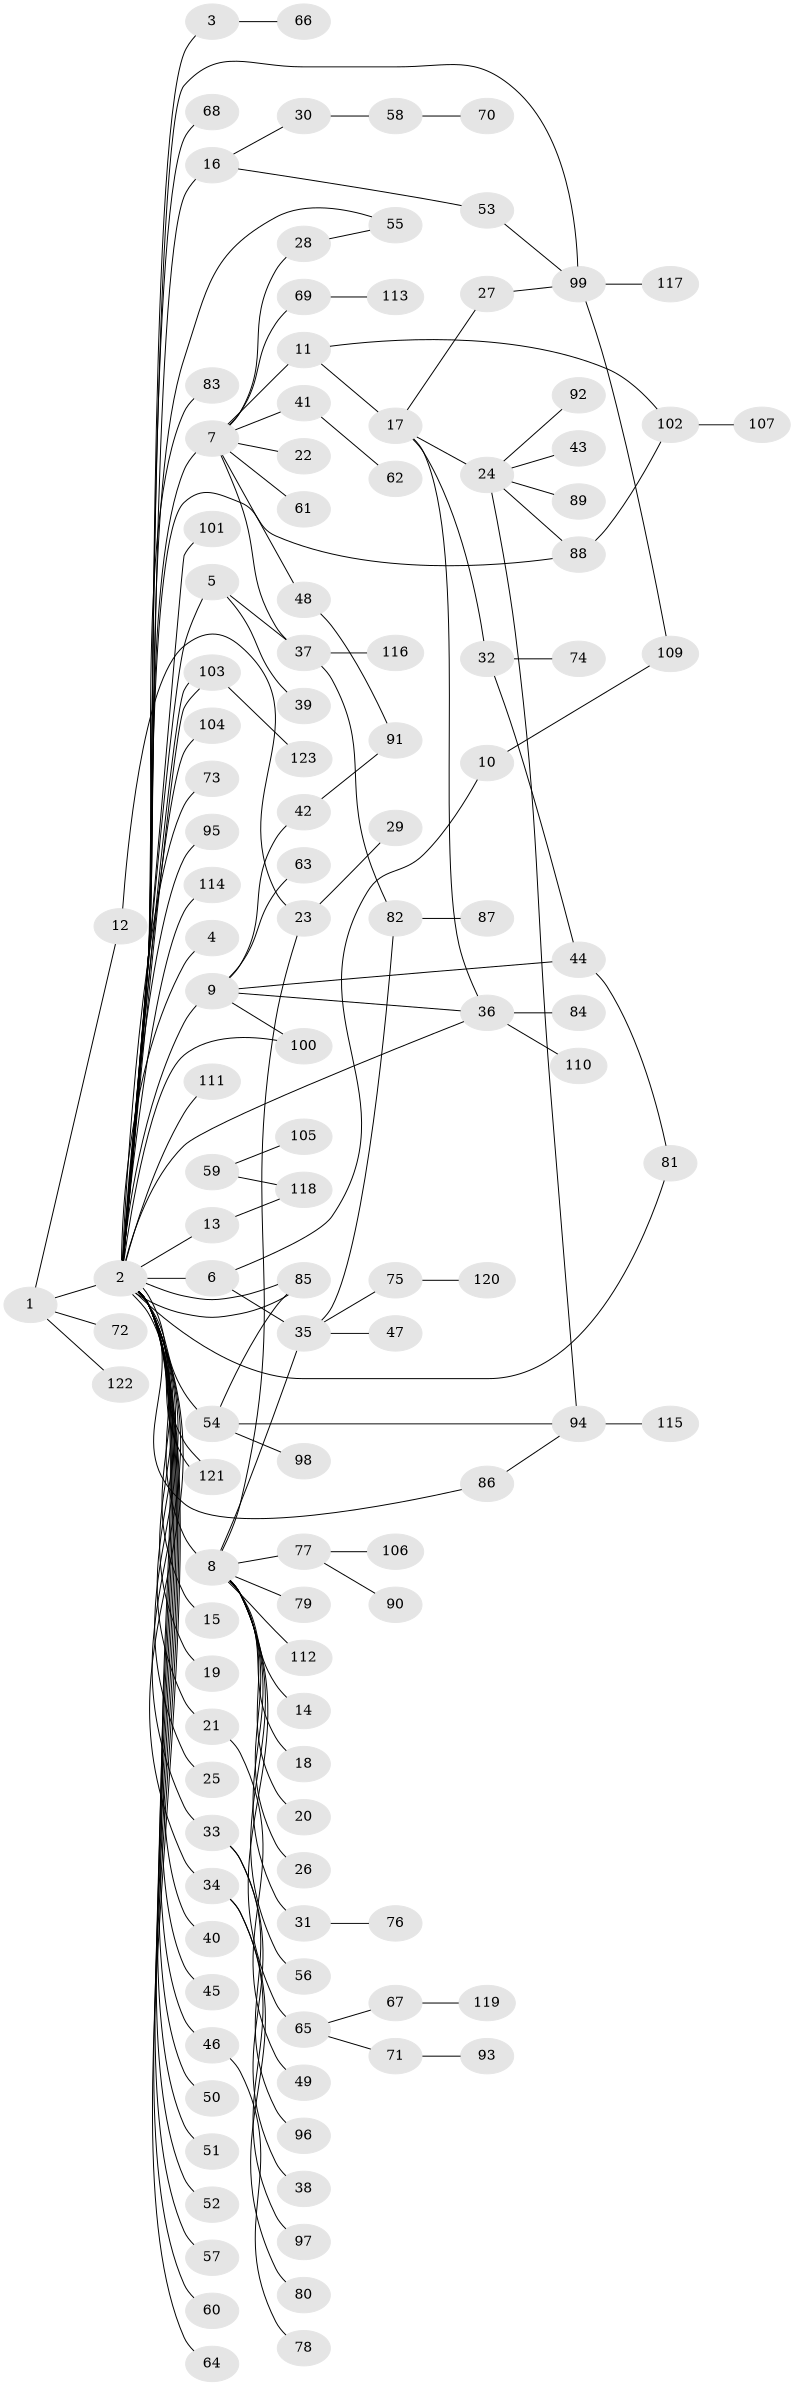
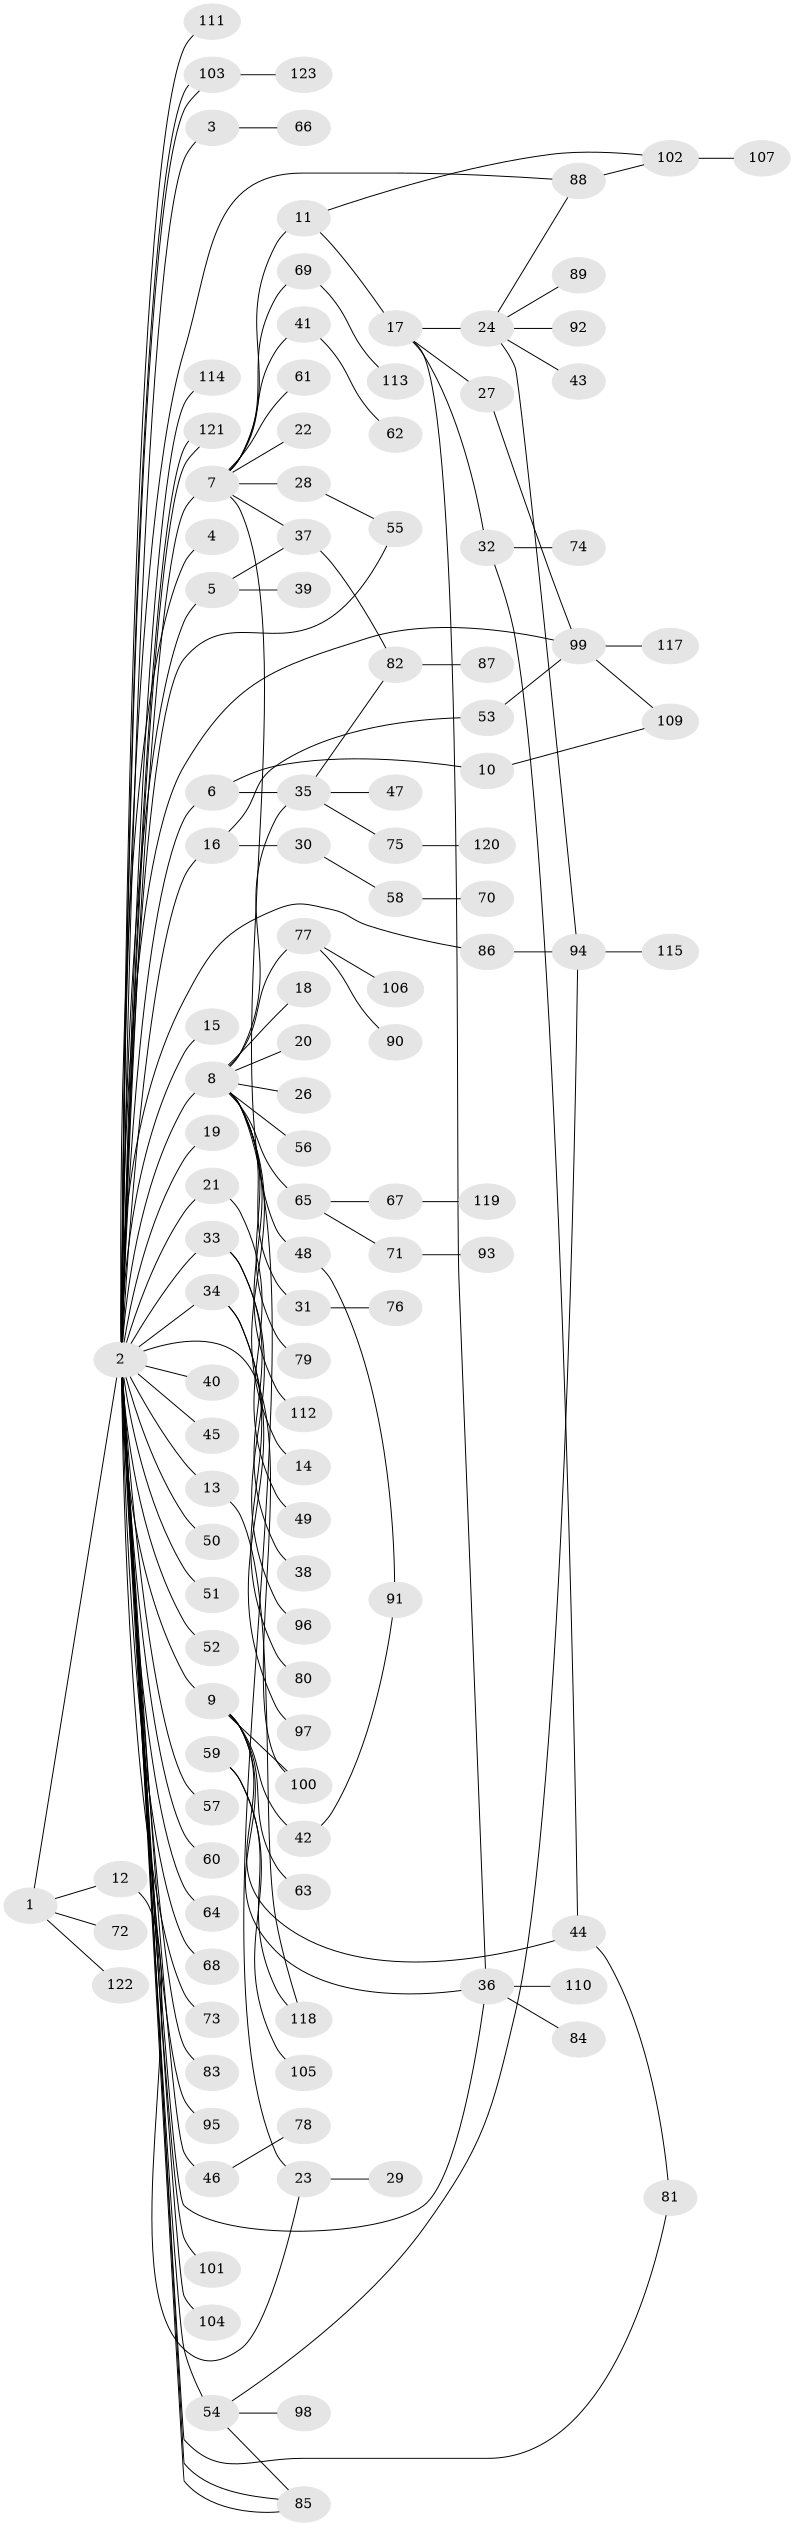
(395, 653) -> none
(212, 1780) -> none
